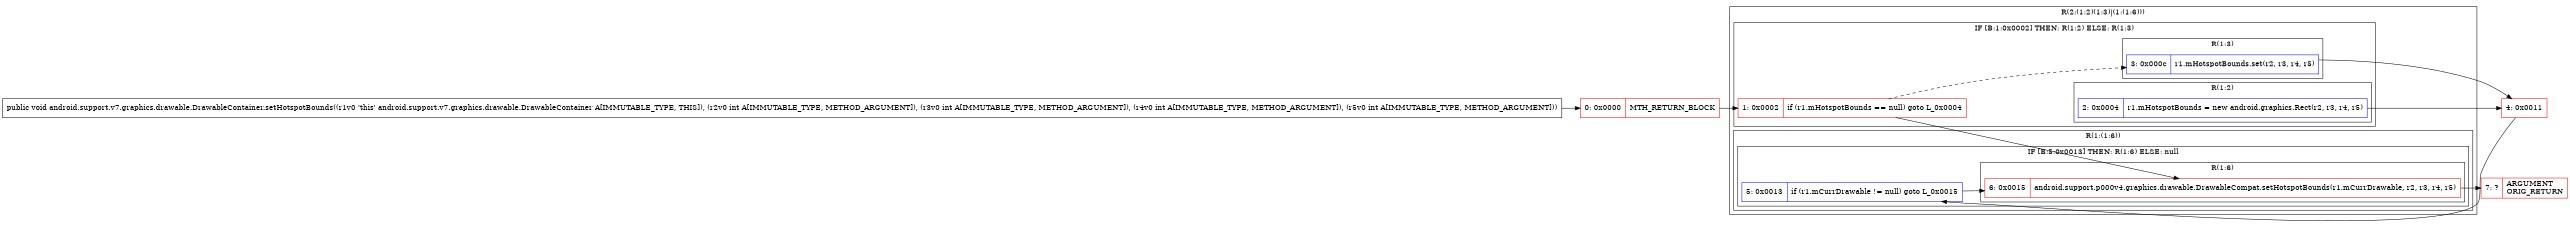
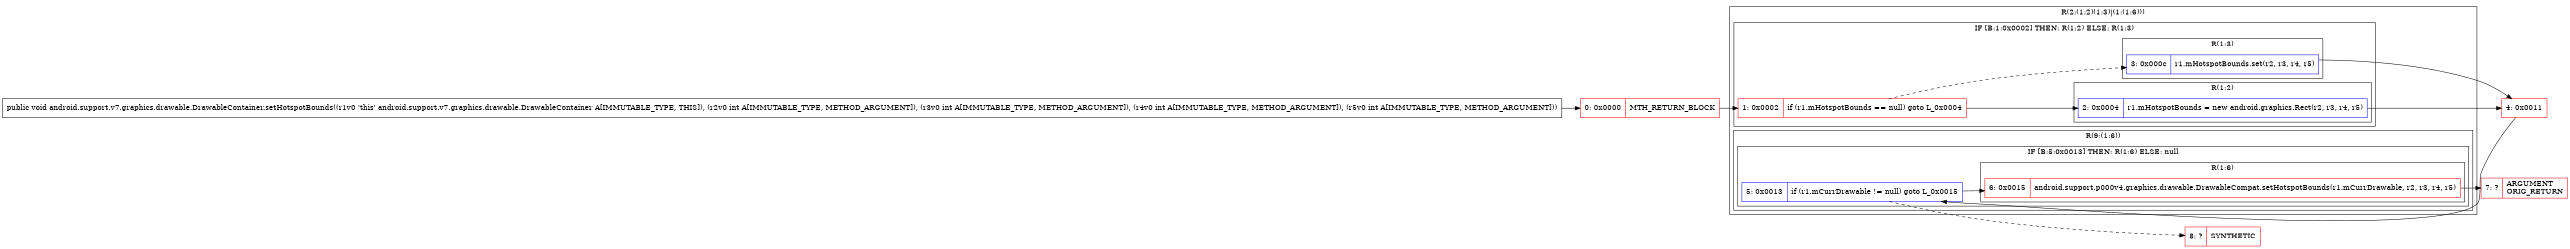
(2103, 136) -> (2103, 136)
(2049, 151) -> (2020, 108)
none -> (2223, 237)
